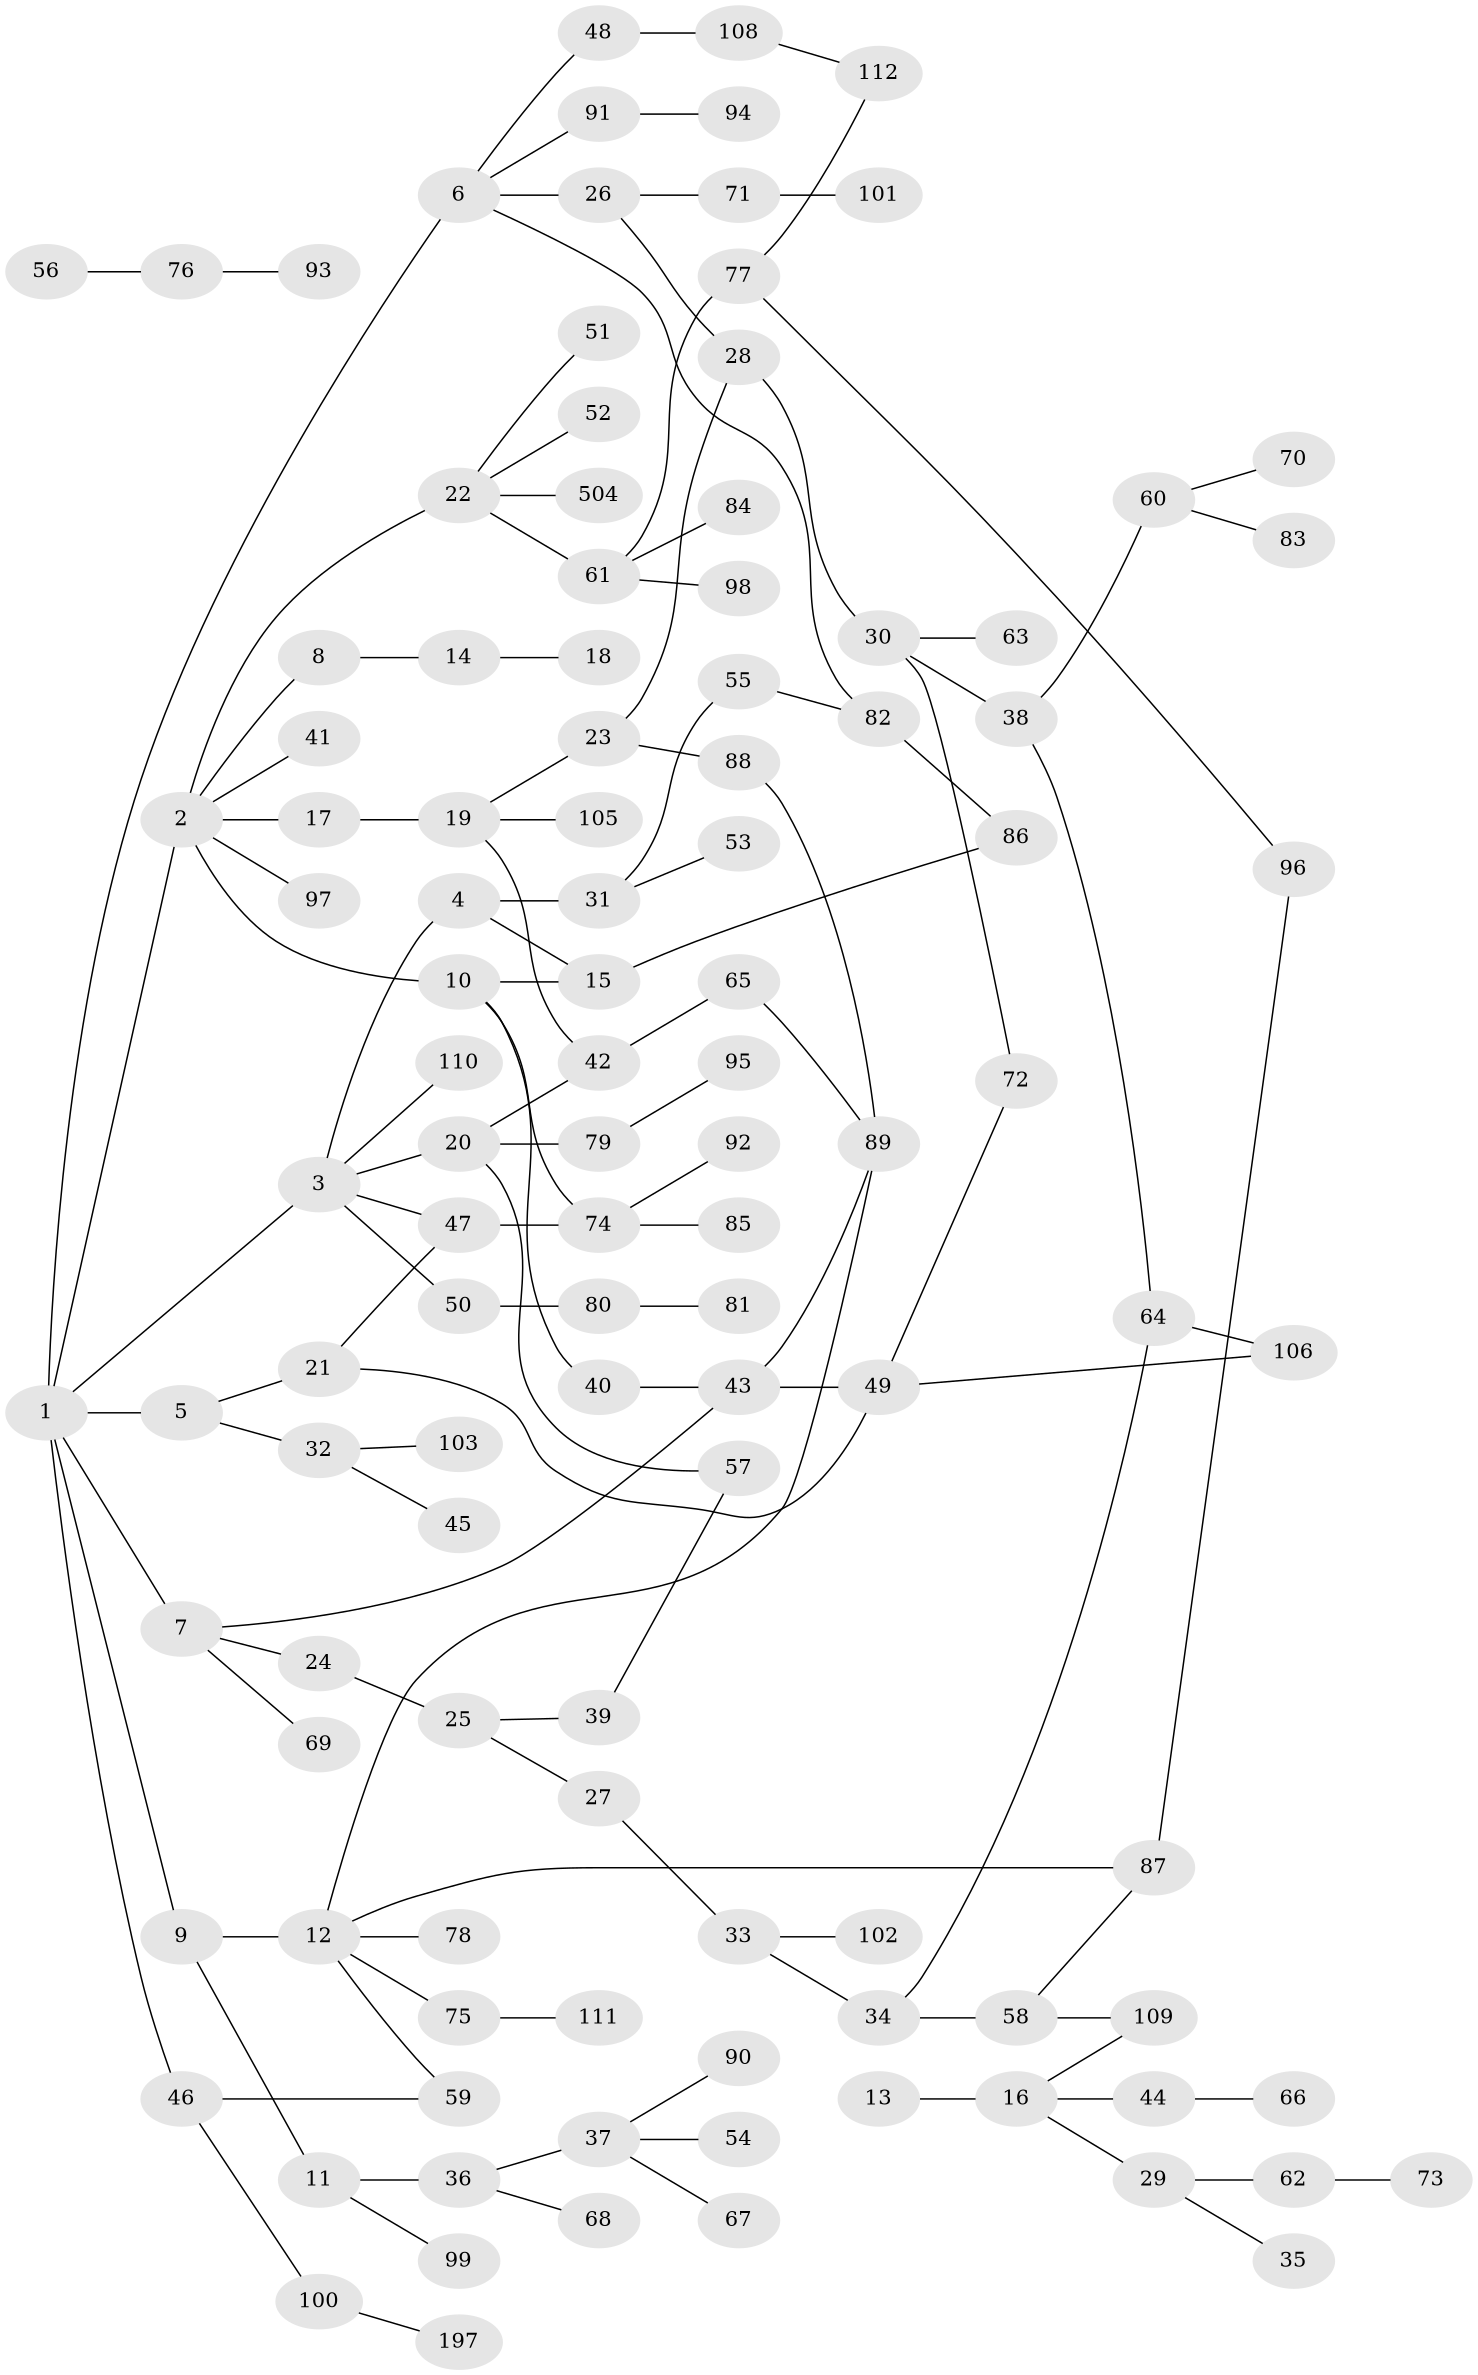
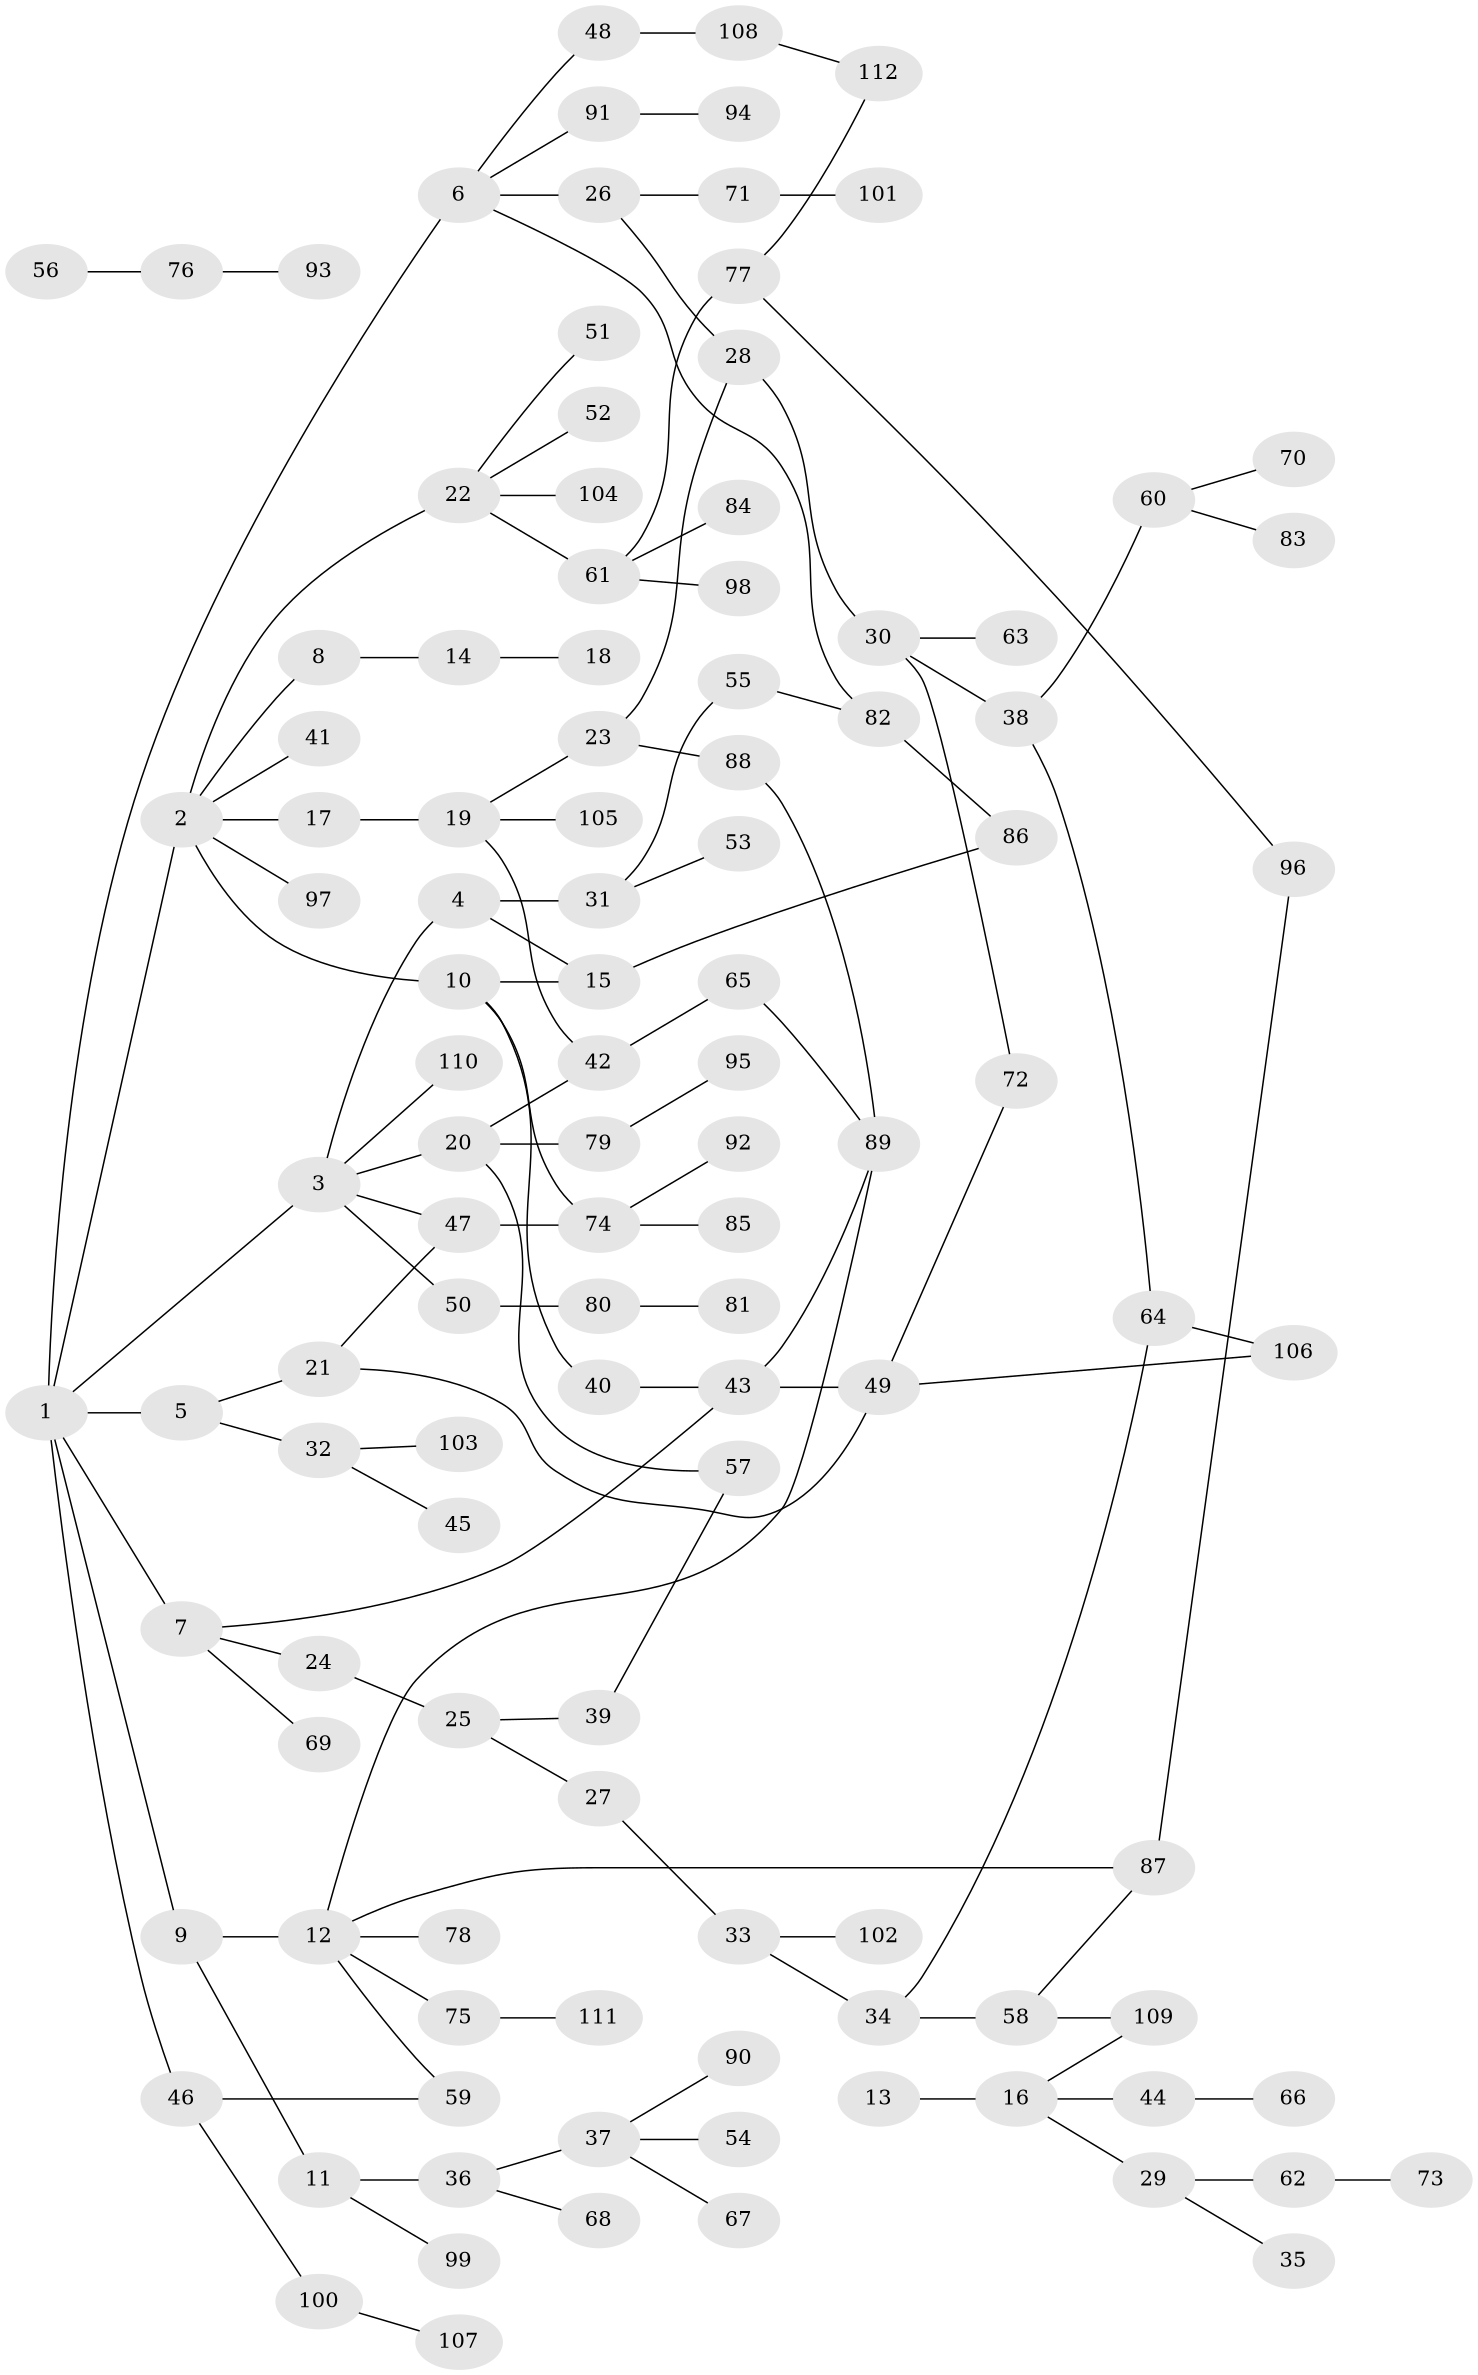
(599, 495) -> (599, 495)
(459, 2342) -> (459, 2342)
